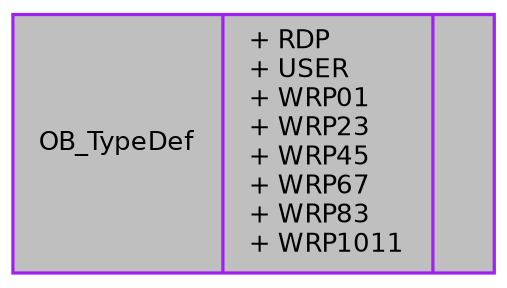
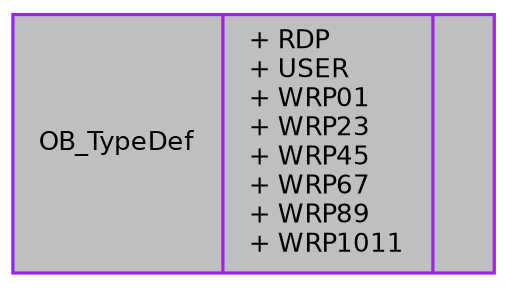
(310, 215) -> (310, 215)
